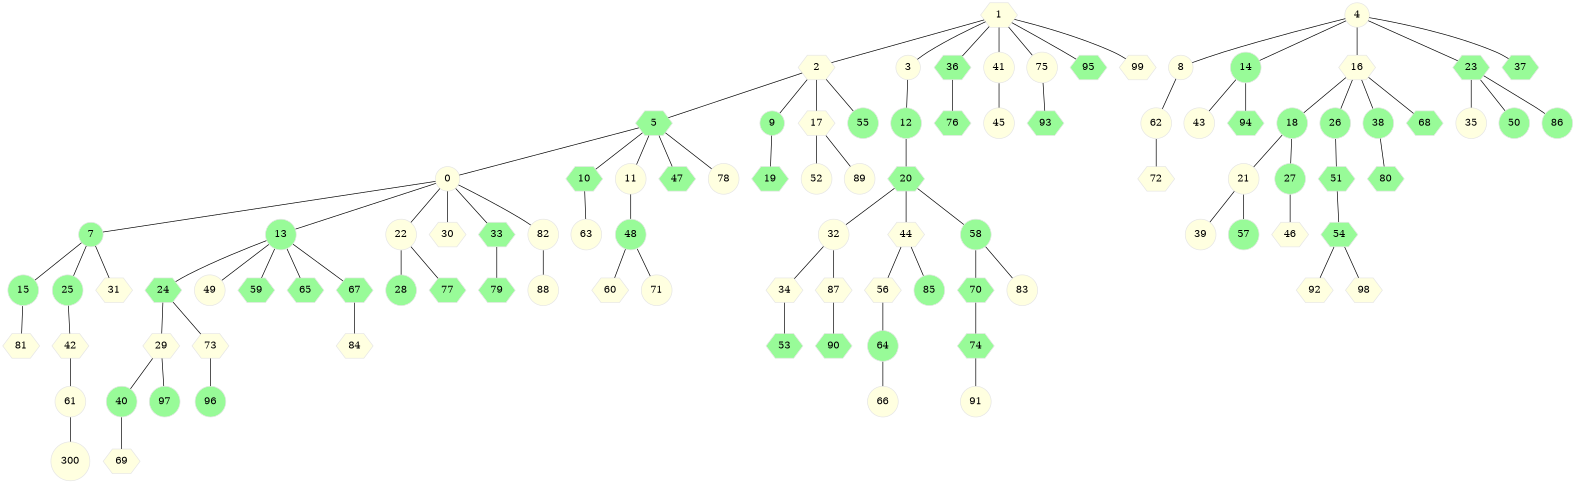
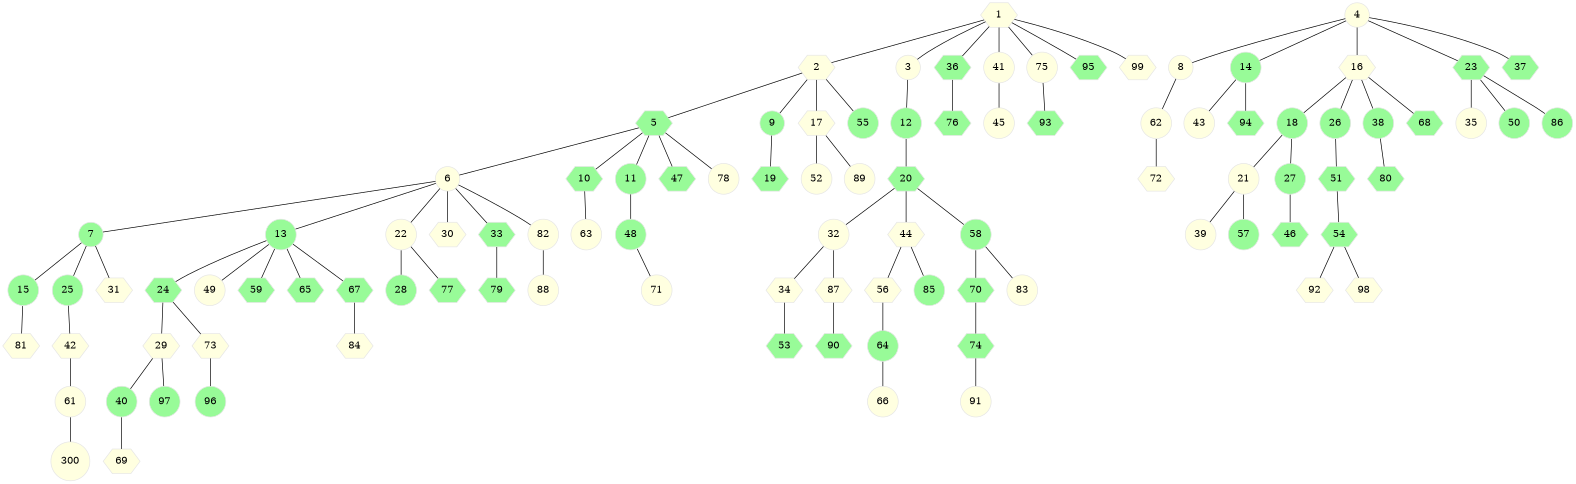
(448, 179) -> (448, 179)
(631, 179) -> (631, 179)
(1290, 235) -> (1290, 235)
(610, 290) -> none
